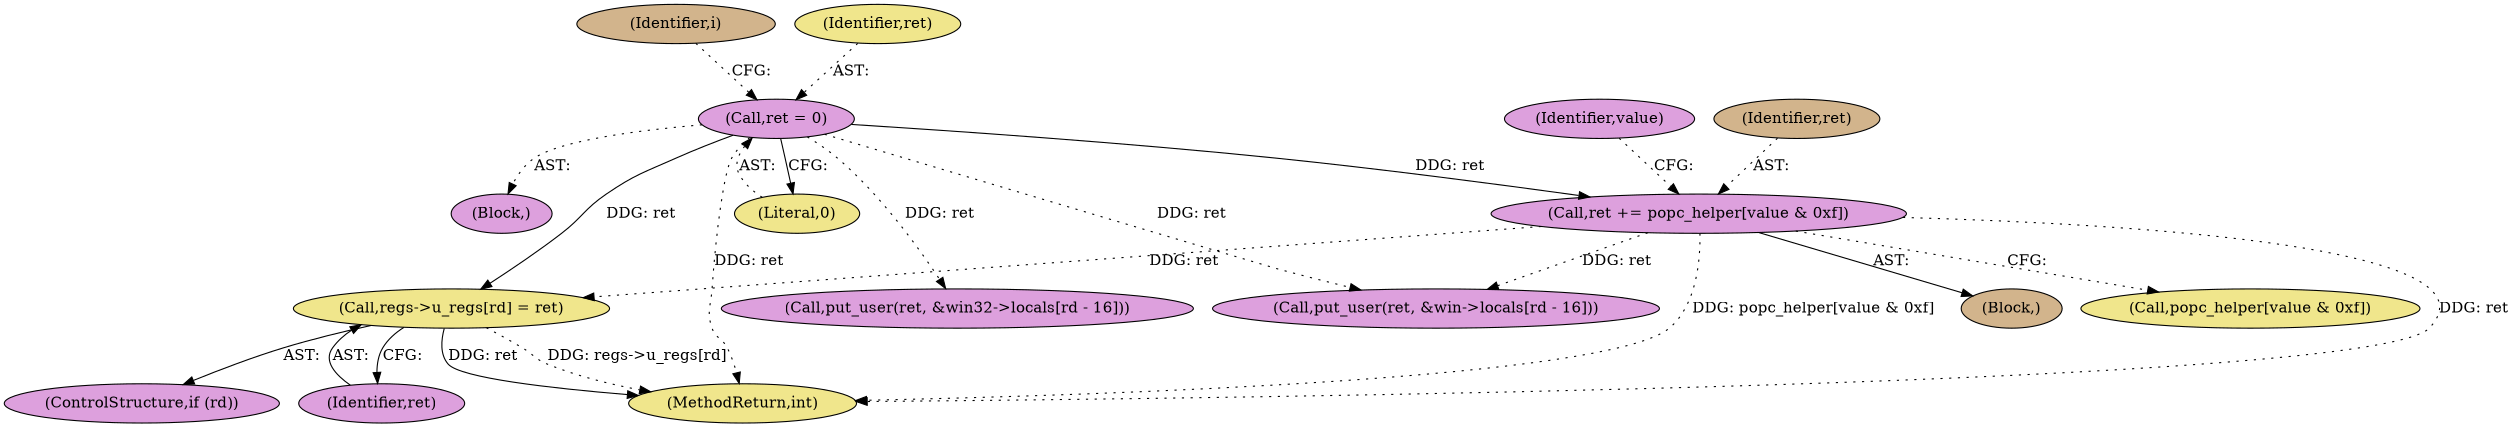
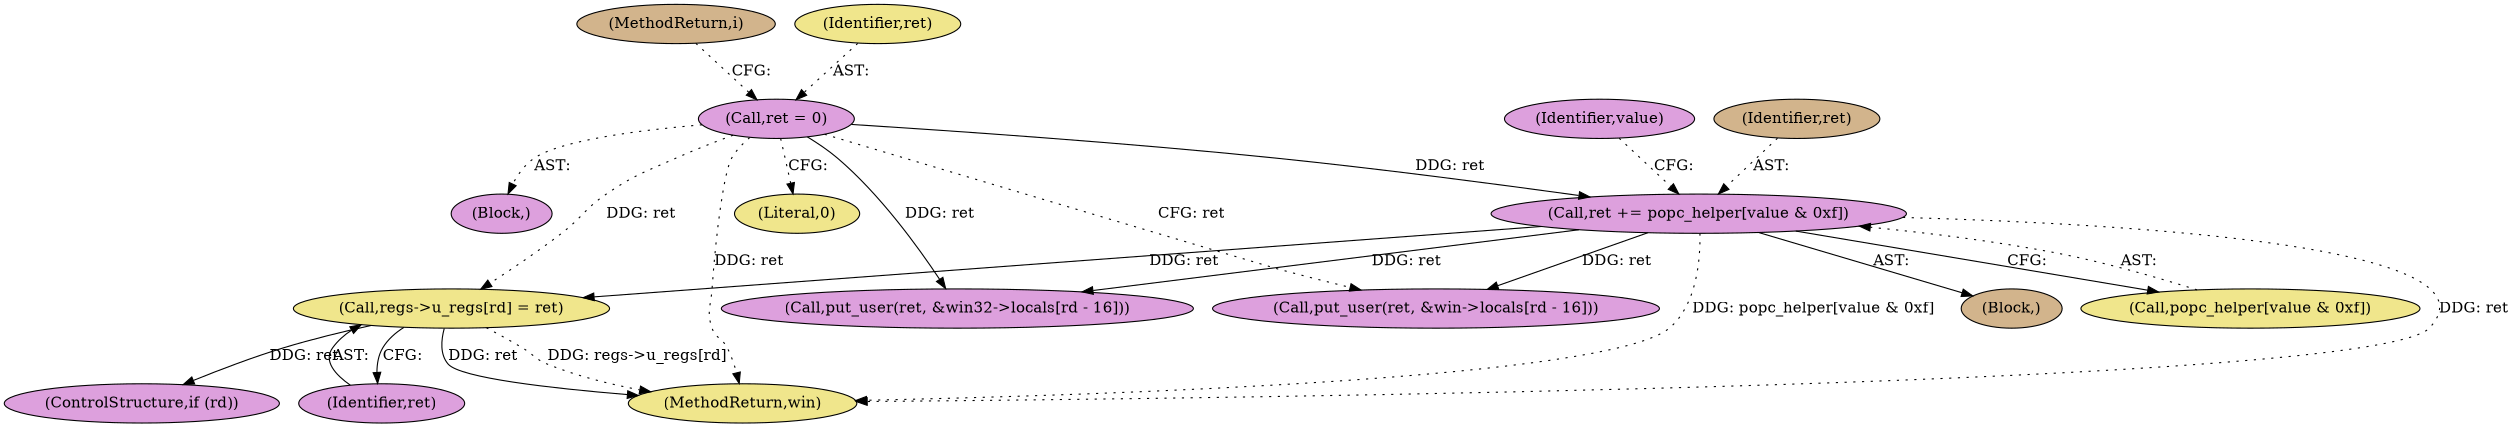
(676, 24) -> (676, 24)
(786, 161) -> (786, 161)
(740, 175) -> none
(603, 196) -> (603, 196)
(881, 201) -> (881, 201)
(1192, 214) -> (1192, 214)
none -> (2036, 249)
(1573, 259) -> (1573, 259)
none -> (1336, 260)
(1972, 261) -> (1972, 261)
(1068, 262) -> (1068, 262)
(304, 356) -> (304, 356)
(743, 403) -> (743, 403)
